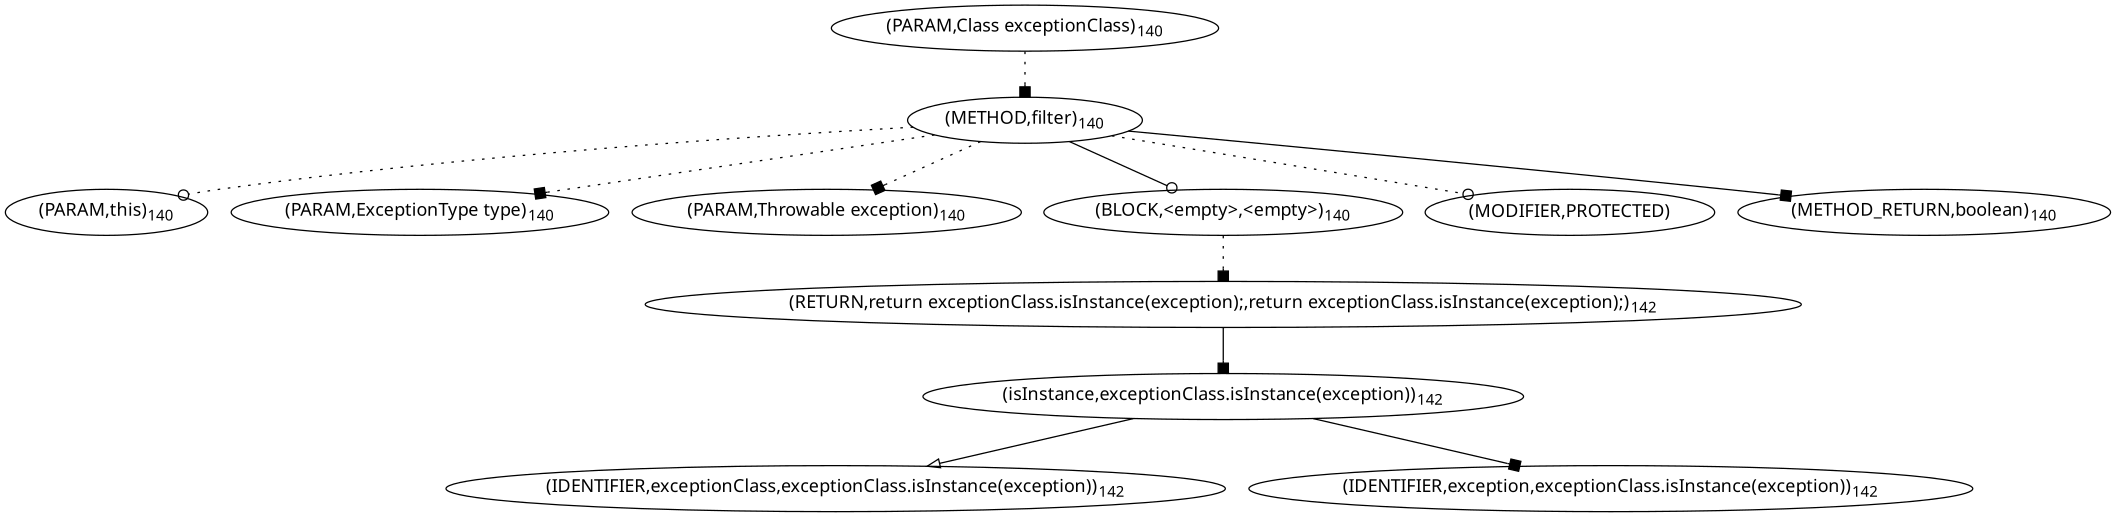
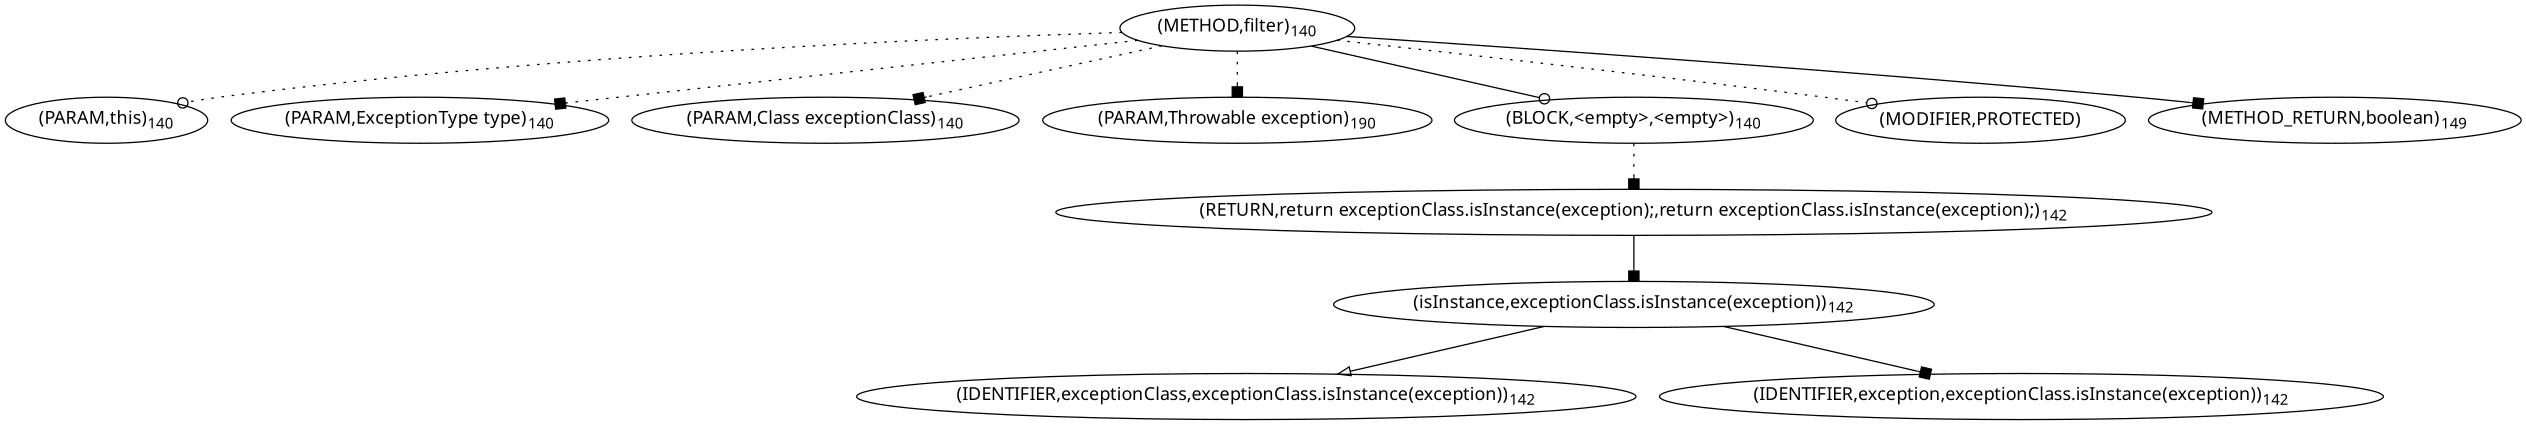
(1025, 68) -> (1044, 71)
(953, 210) -> (1363, 118)
(2044, 210) -> (2454, 118)
